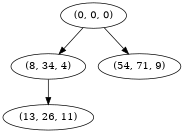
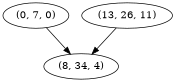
(94, 16) -> (36, 16)
(140, 66) -> none
(48, 88) -> (107, 38)
